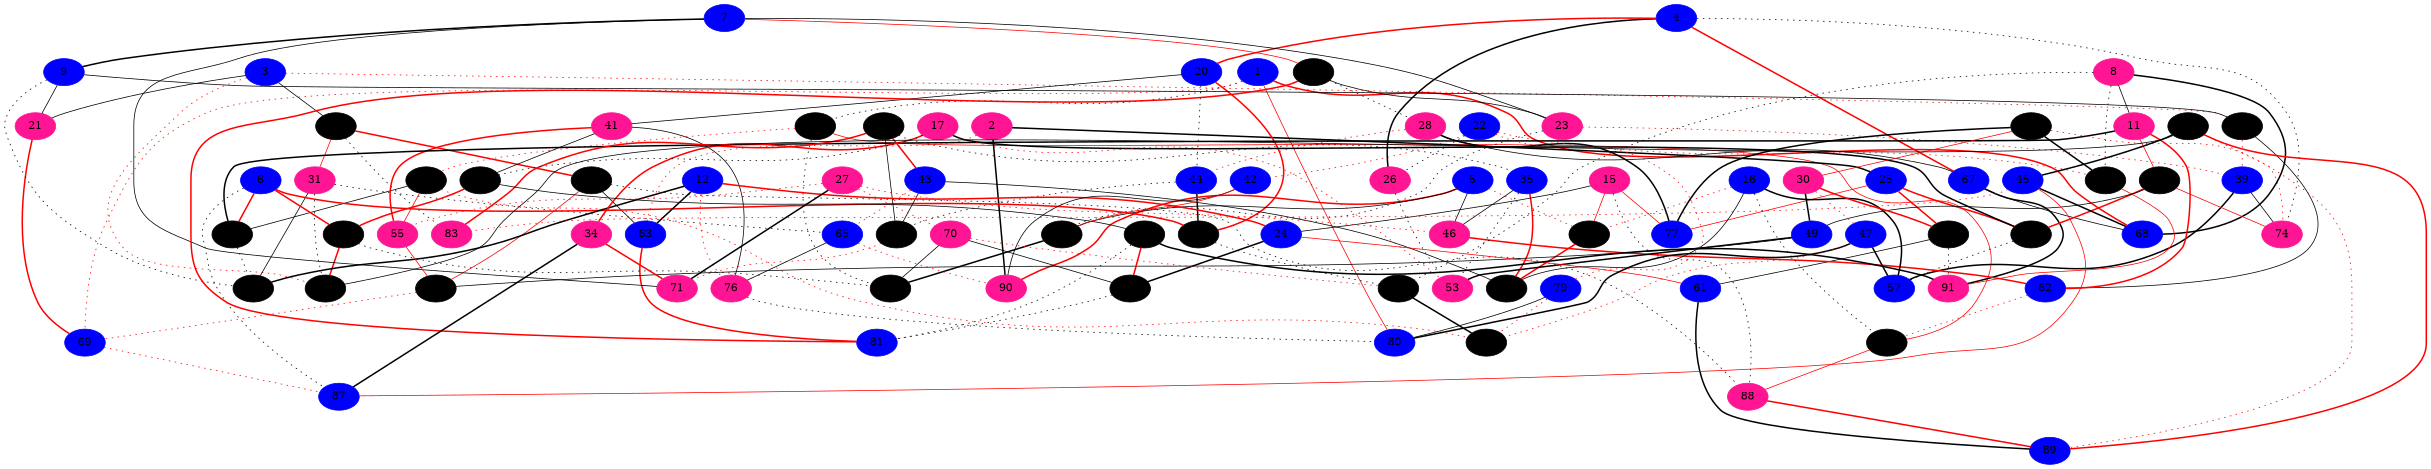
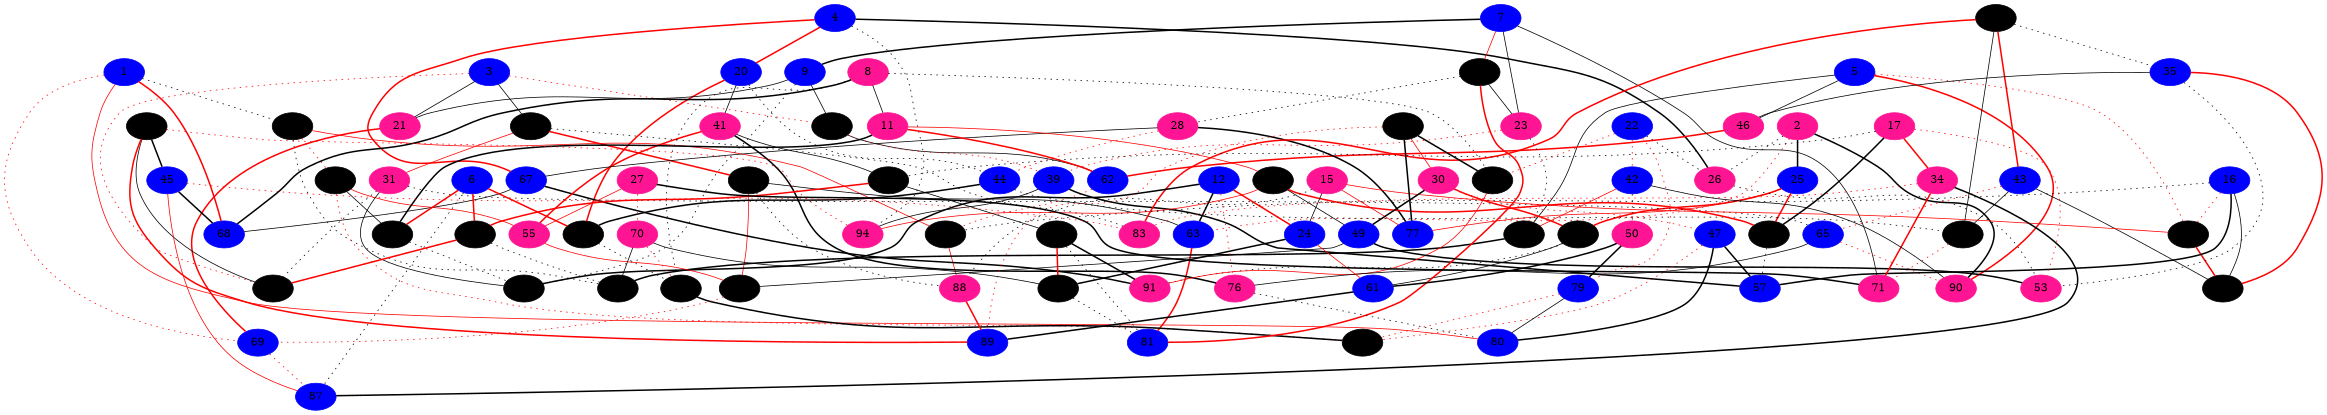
none -> (1755, 154)
(730, 168) -> (831, 244)
none -> (1535, 198)
(555, 200) -> (580, 209)
(1145, 213) -> none
none -> (1632, 234)
(2282, 234) -> (863, 234)
